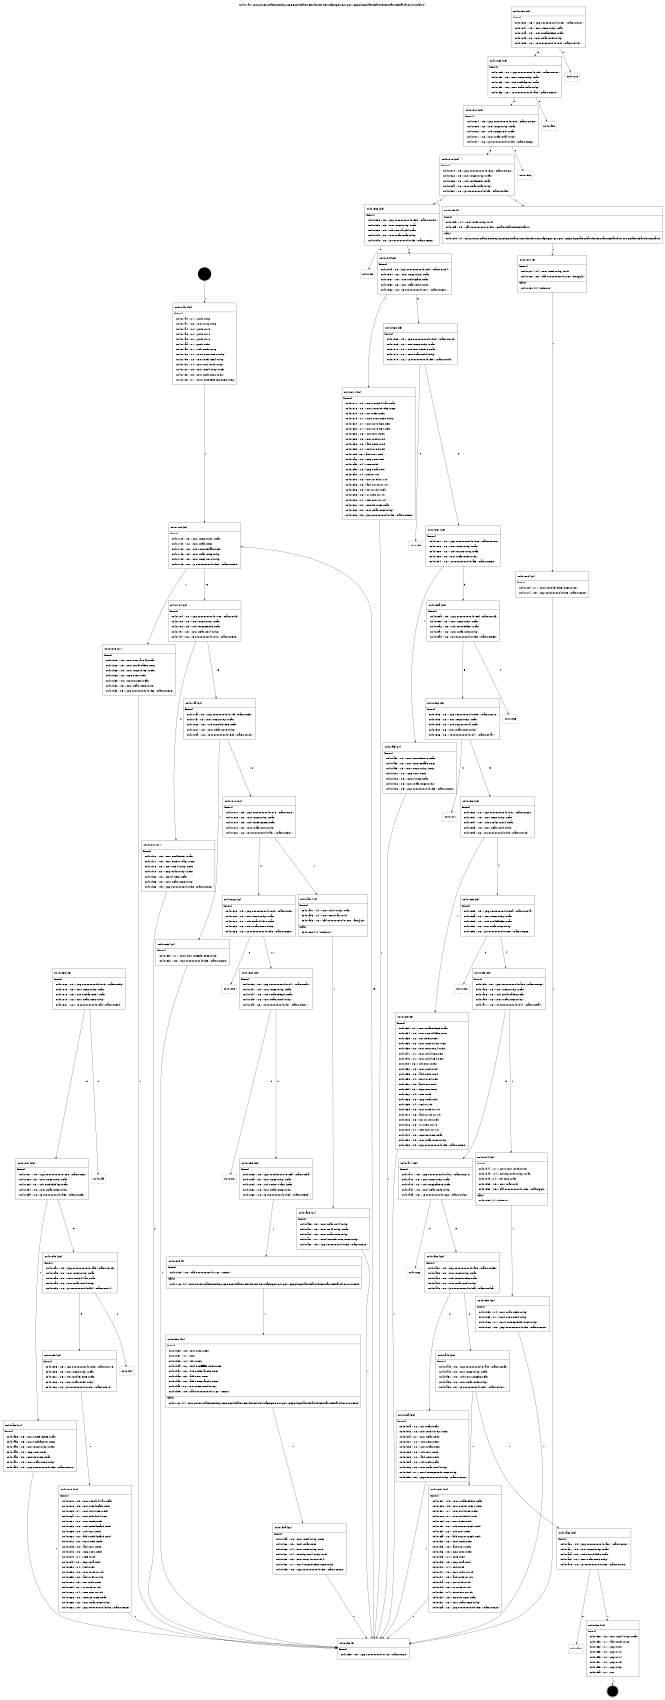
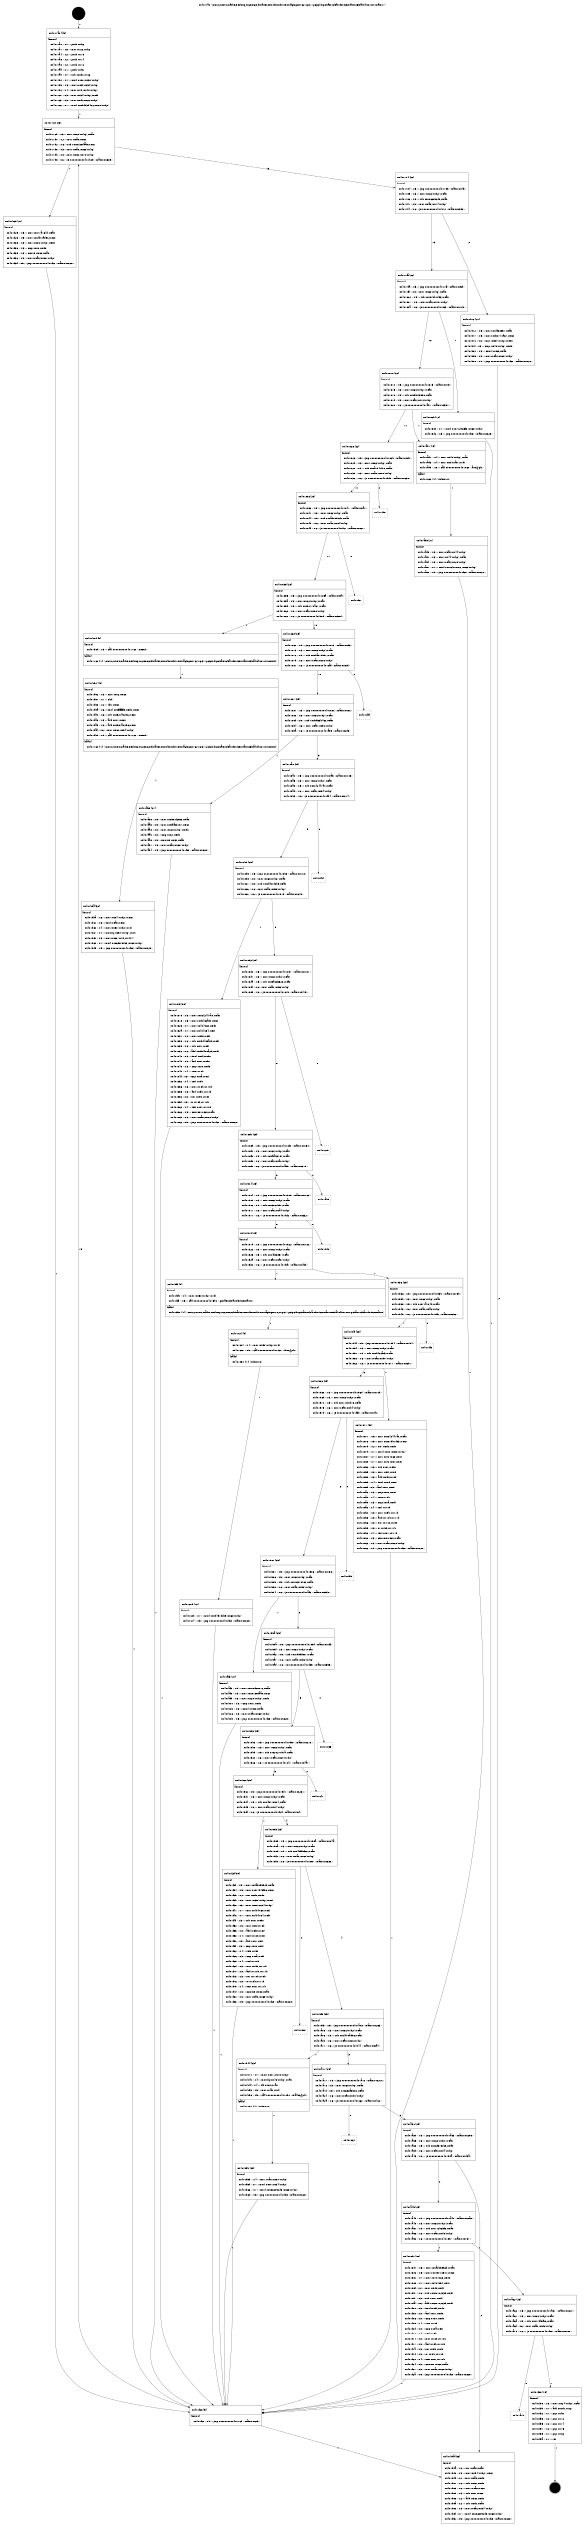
none -> (313, 624)
none -> (273, 926)
(410, 1561) -> (350, 2451)
